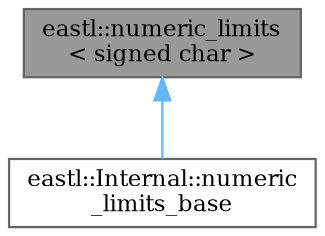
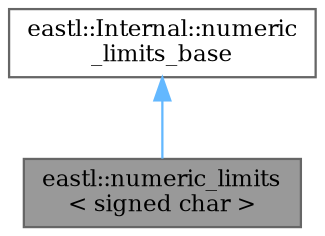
(162, 130) -> (162, 130)
